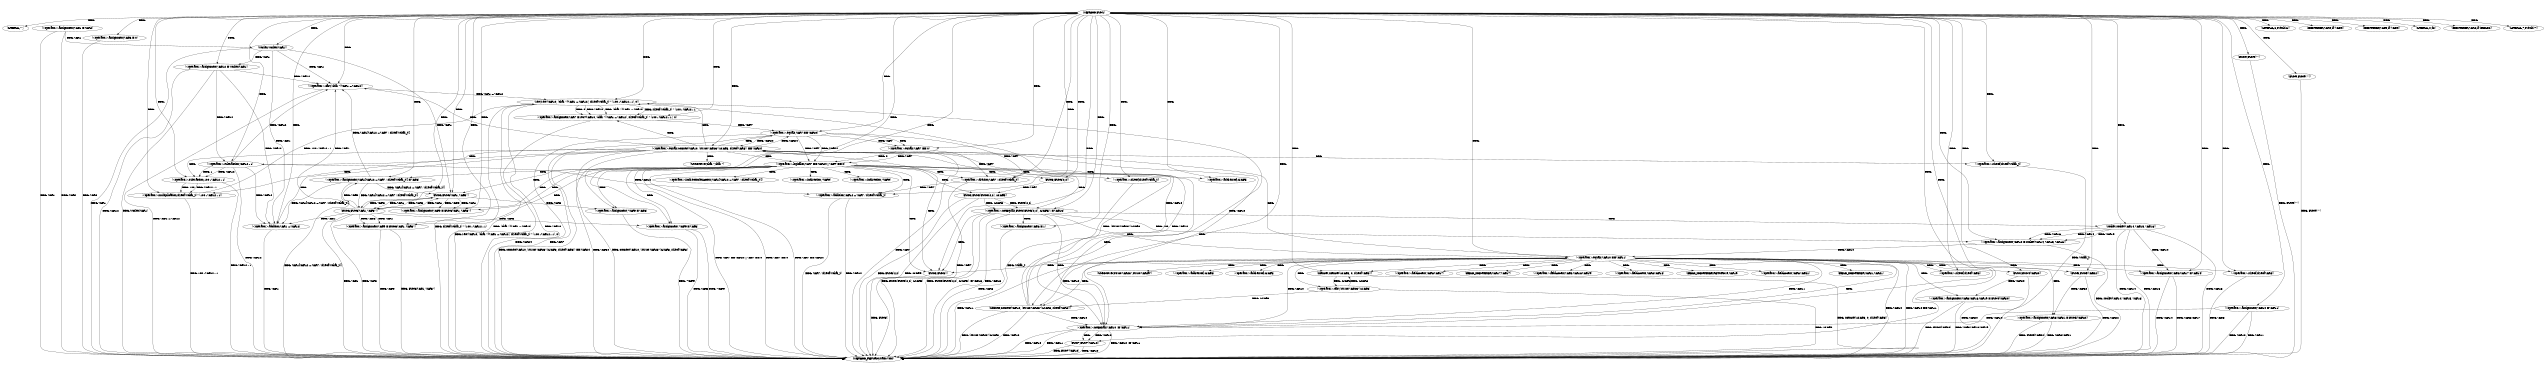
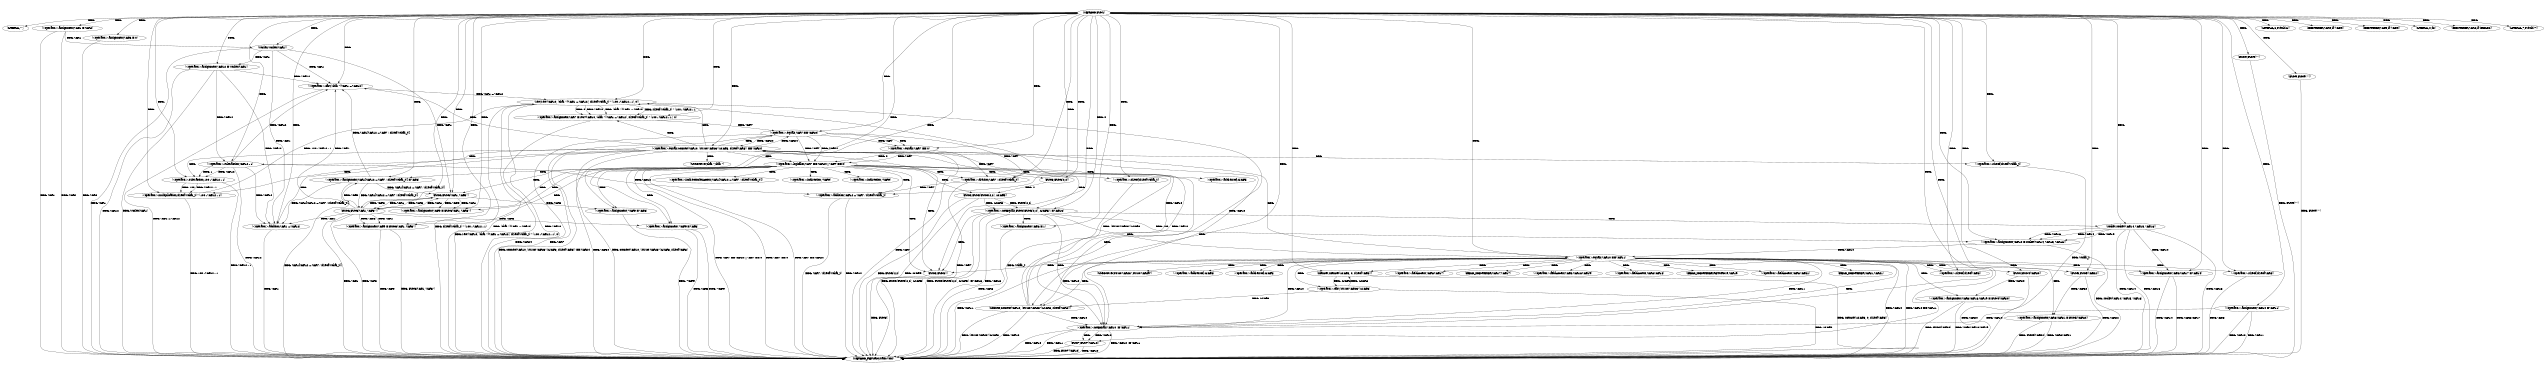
(1167, 88) -> (579, 14)
(1101, 118) -> (1101, 118)
(1030, 188) -> (1030, 188)
